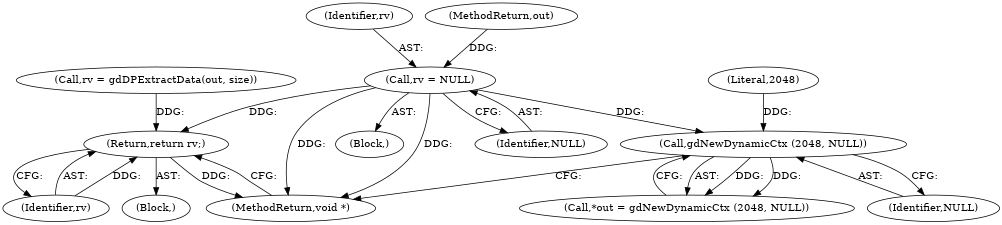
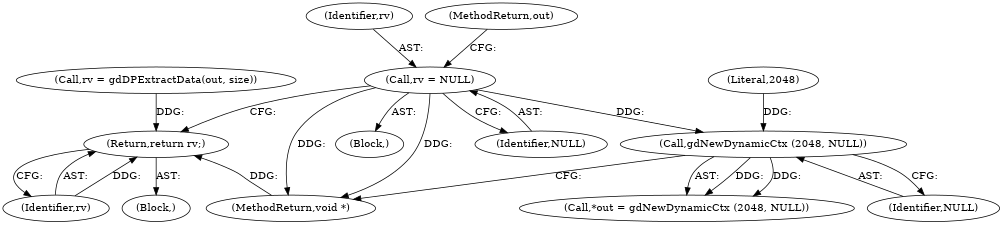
(485, 48) -> (485, 48)
(265, 112) -> (265, 112)
(656, 171) -> none
(265, 176) -> (265, 176)
(200, 181) -> none
